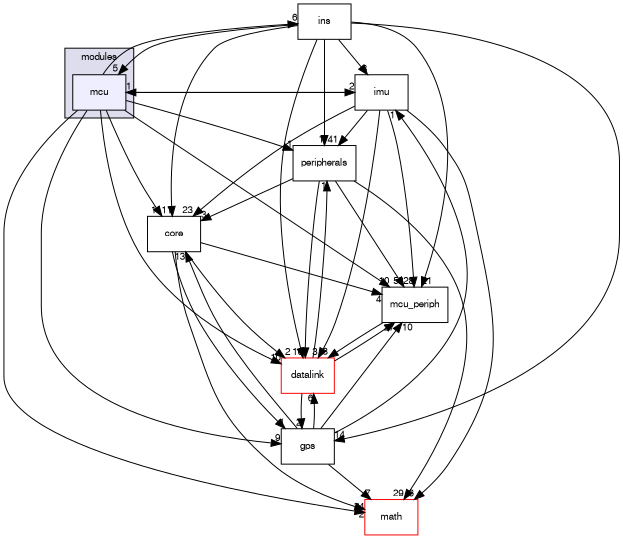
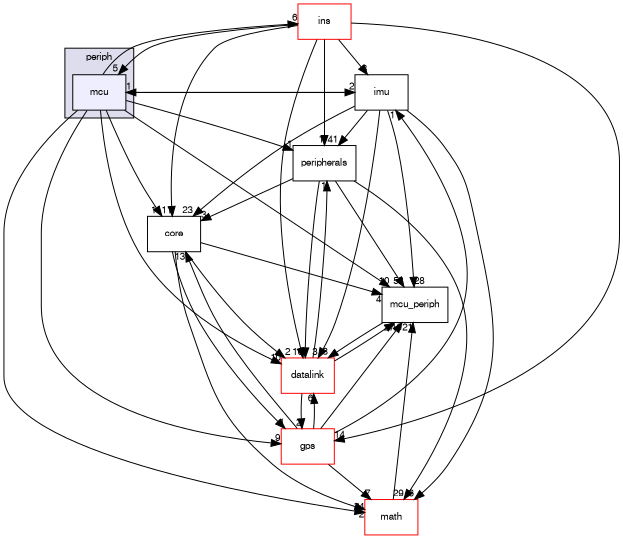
(324, 22) -> (324, 22)
(99, 58) -> (99, 58)
(446, 125) -> (403, 416)
(308, 446) -> (308, 446)
